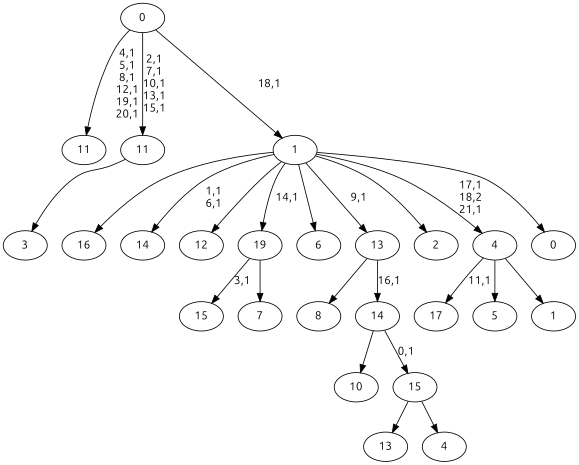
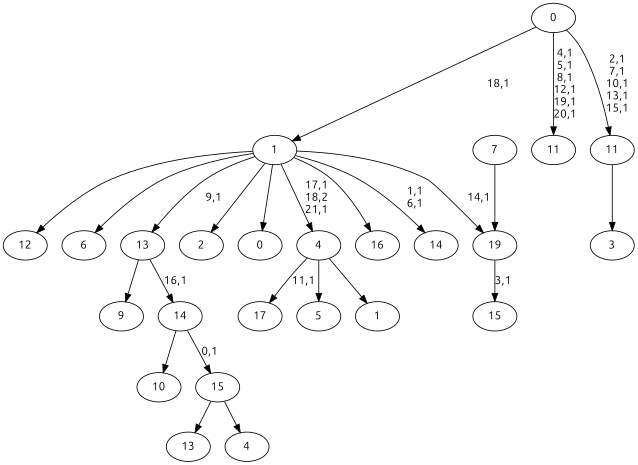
(260, 277) -> (495, 194)
(319, 316) -> (121, 316)
